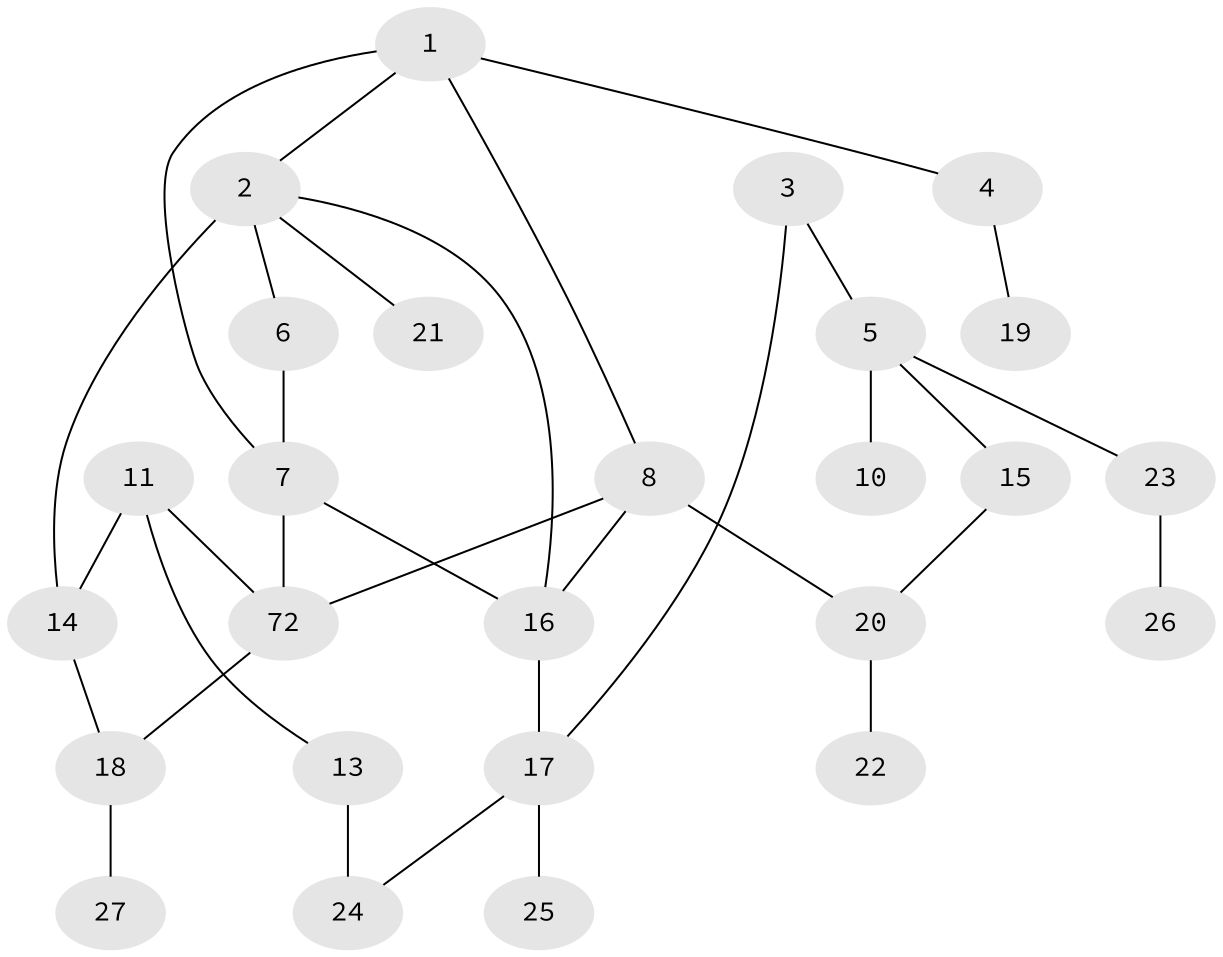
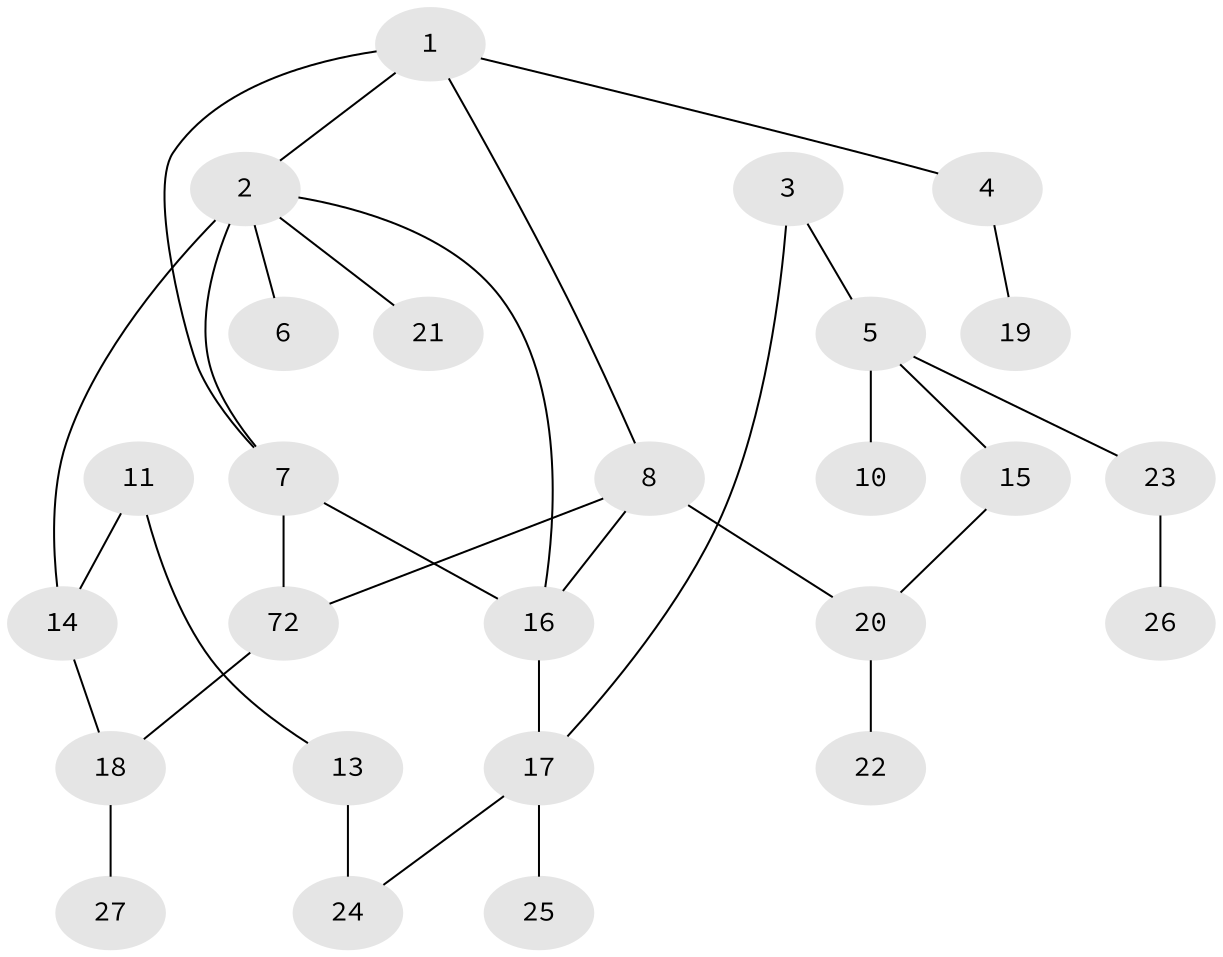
(284, 406) -> (206, 340)
(211, 551) -> none
